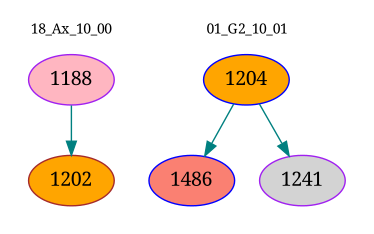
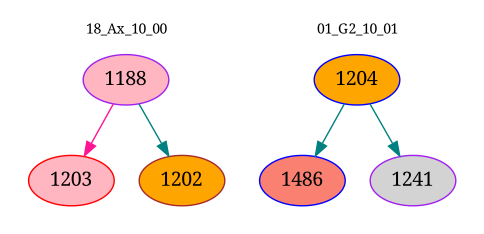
none -> (71, 181)
